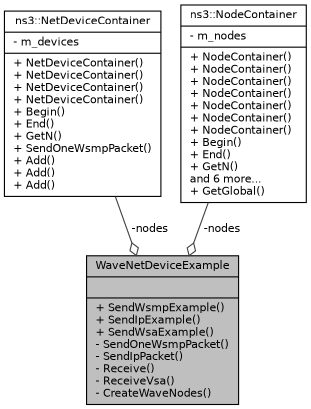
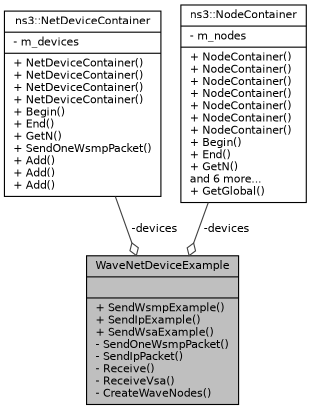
(149, 229) -> (153, 229)
(221, 229) -> (225, 229)
